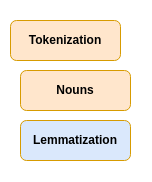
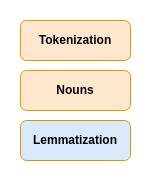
(66, 41) -> (76, 41)
